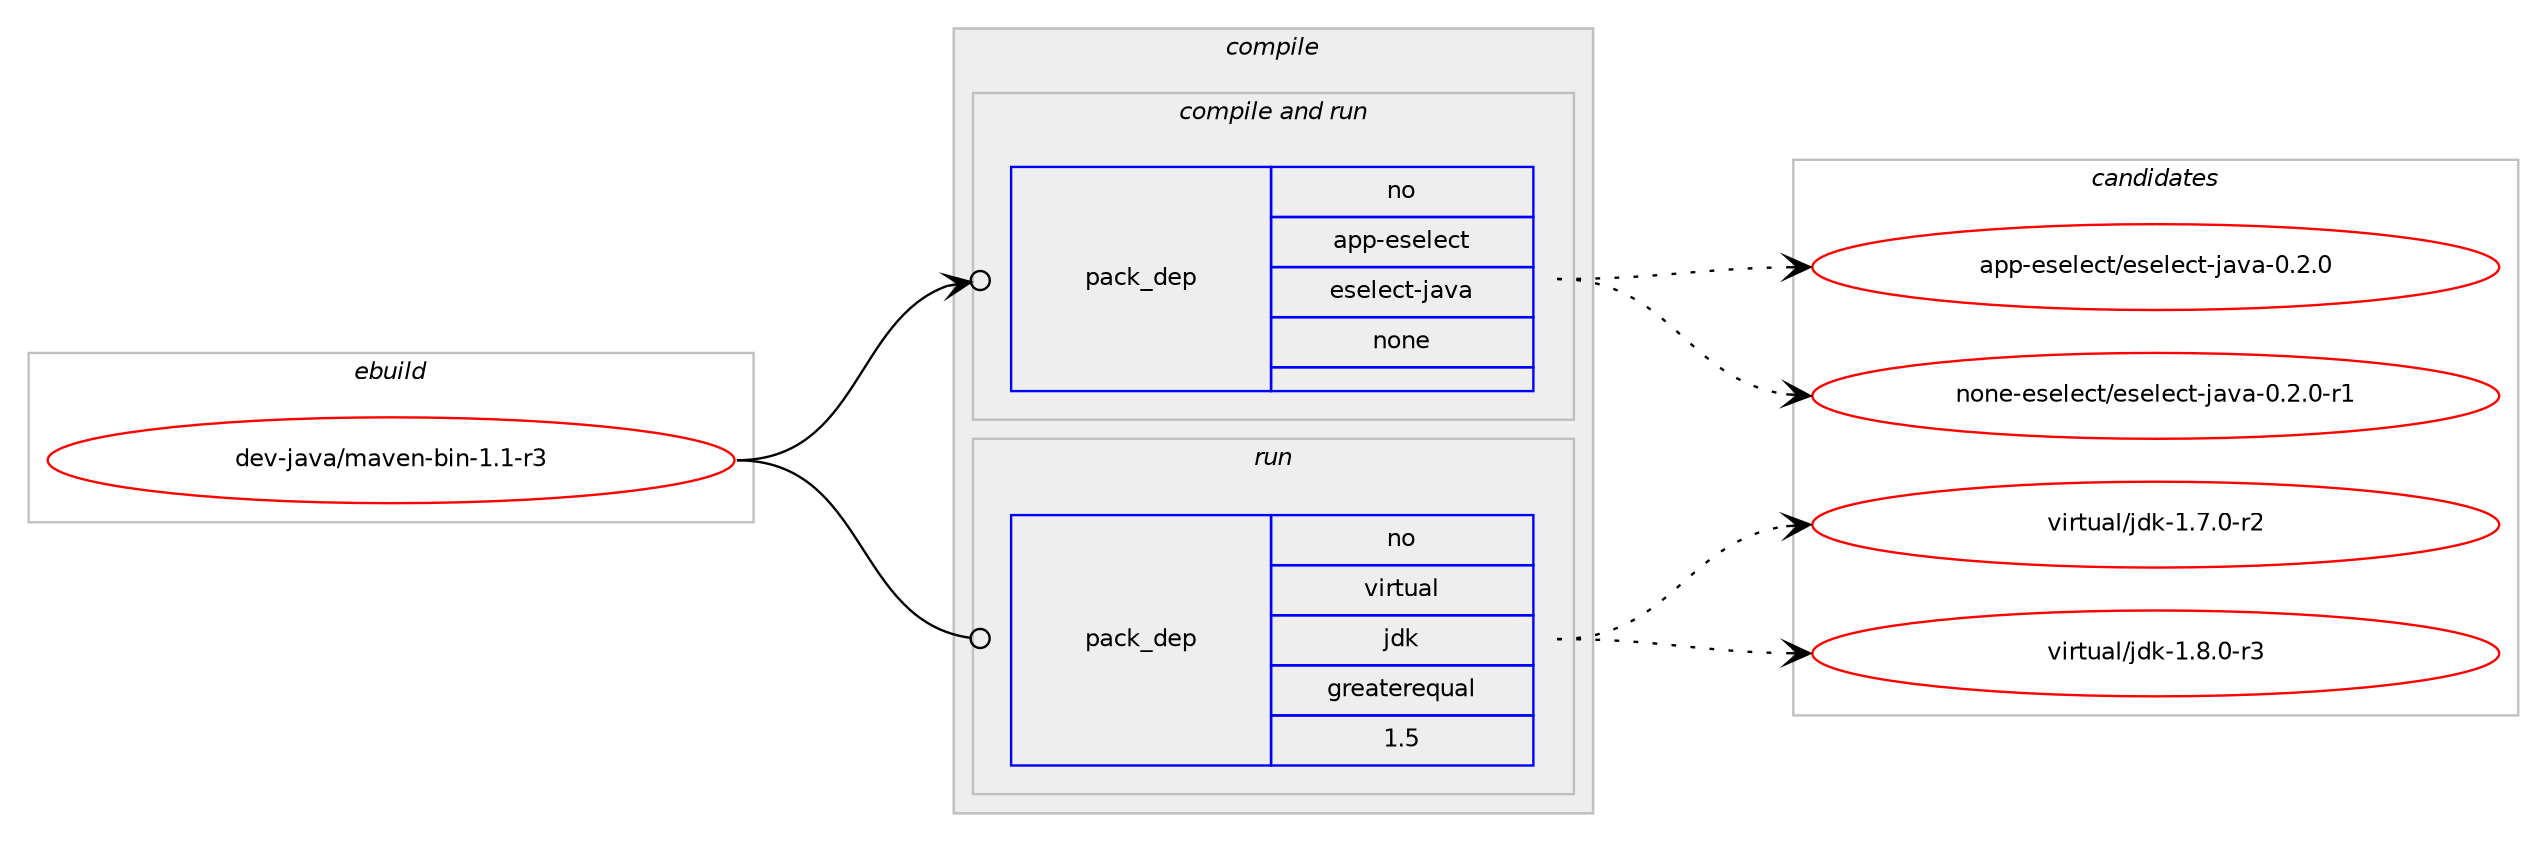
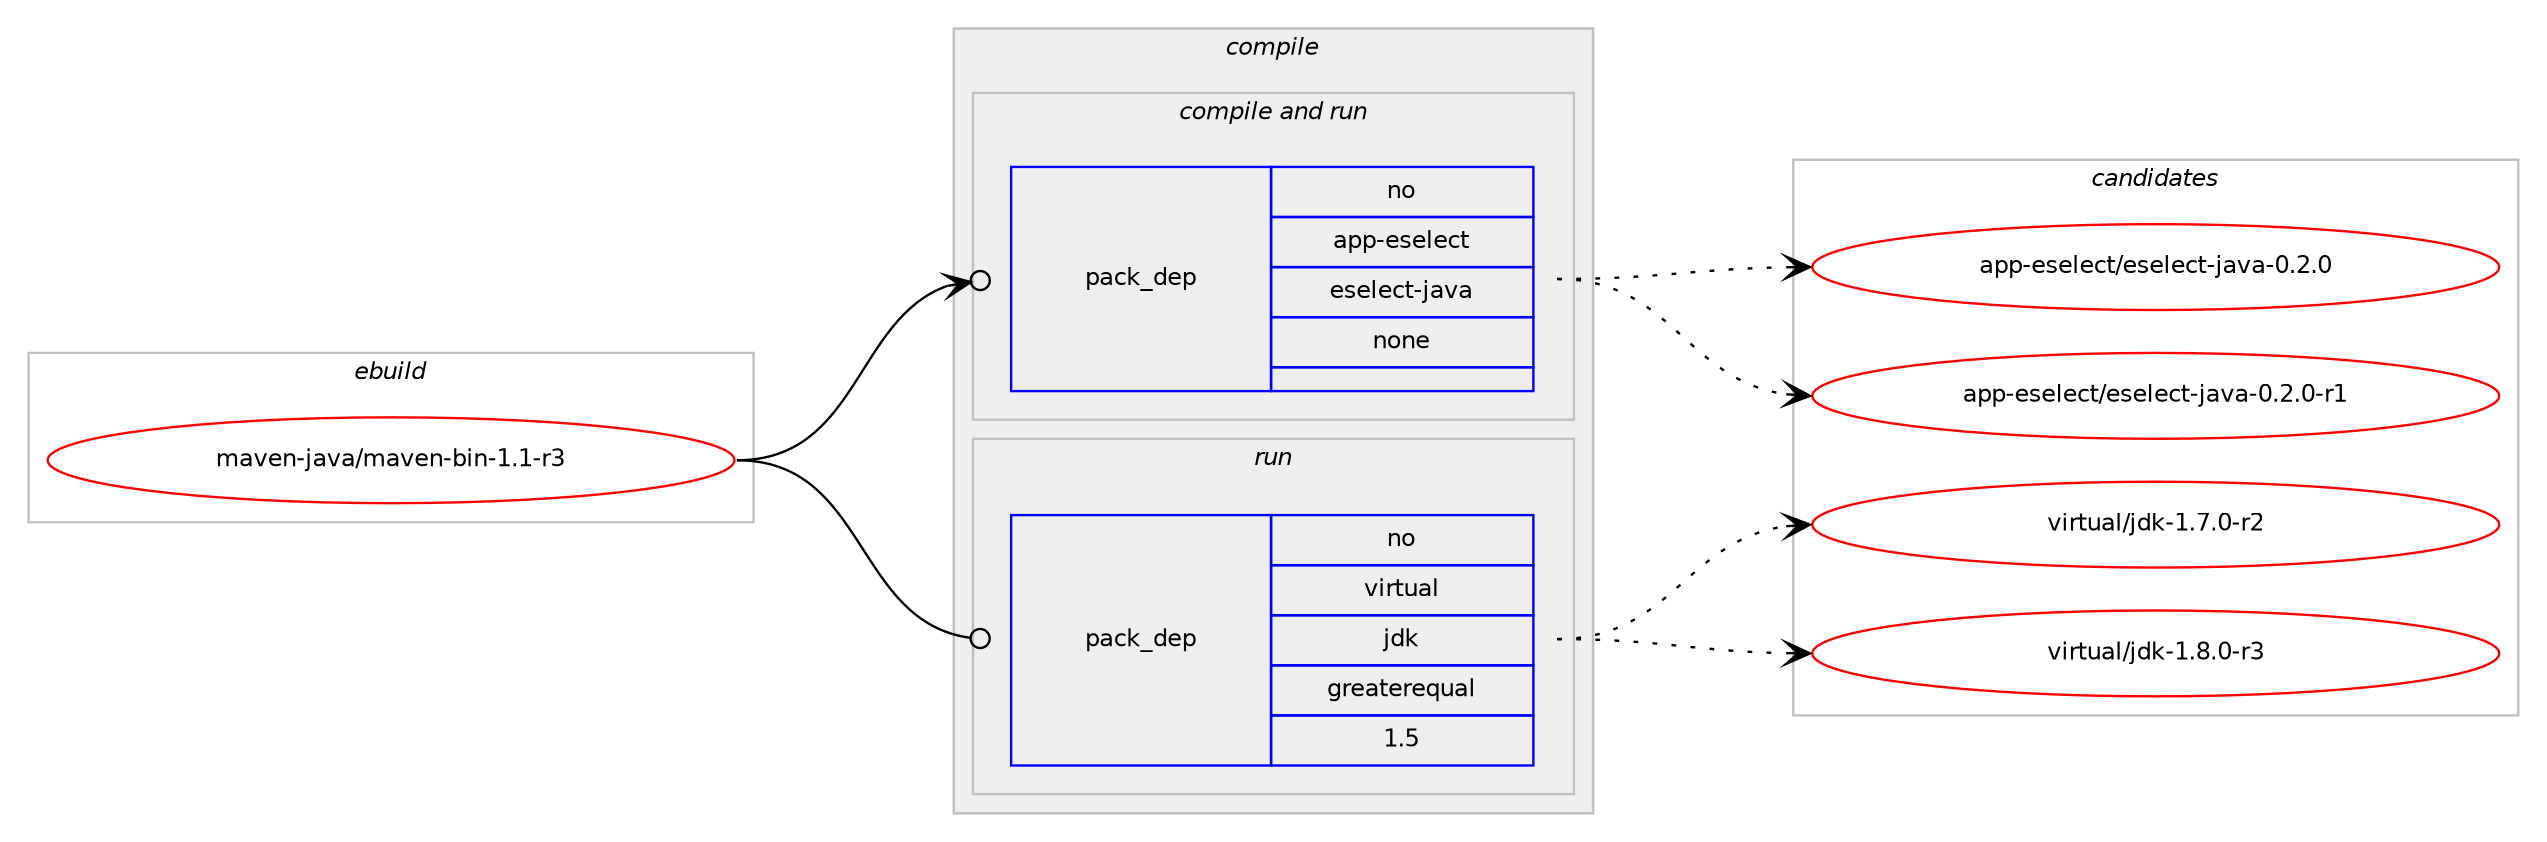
(2156, 396) -> (2156, 396)
(391, 460) -> (391, 460)
